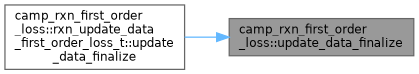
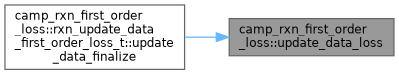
(321, 37) -> (312, 37)
